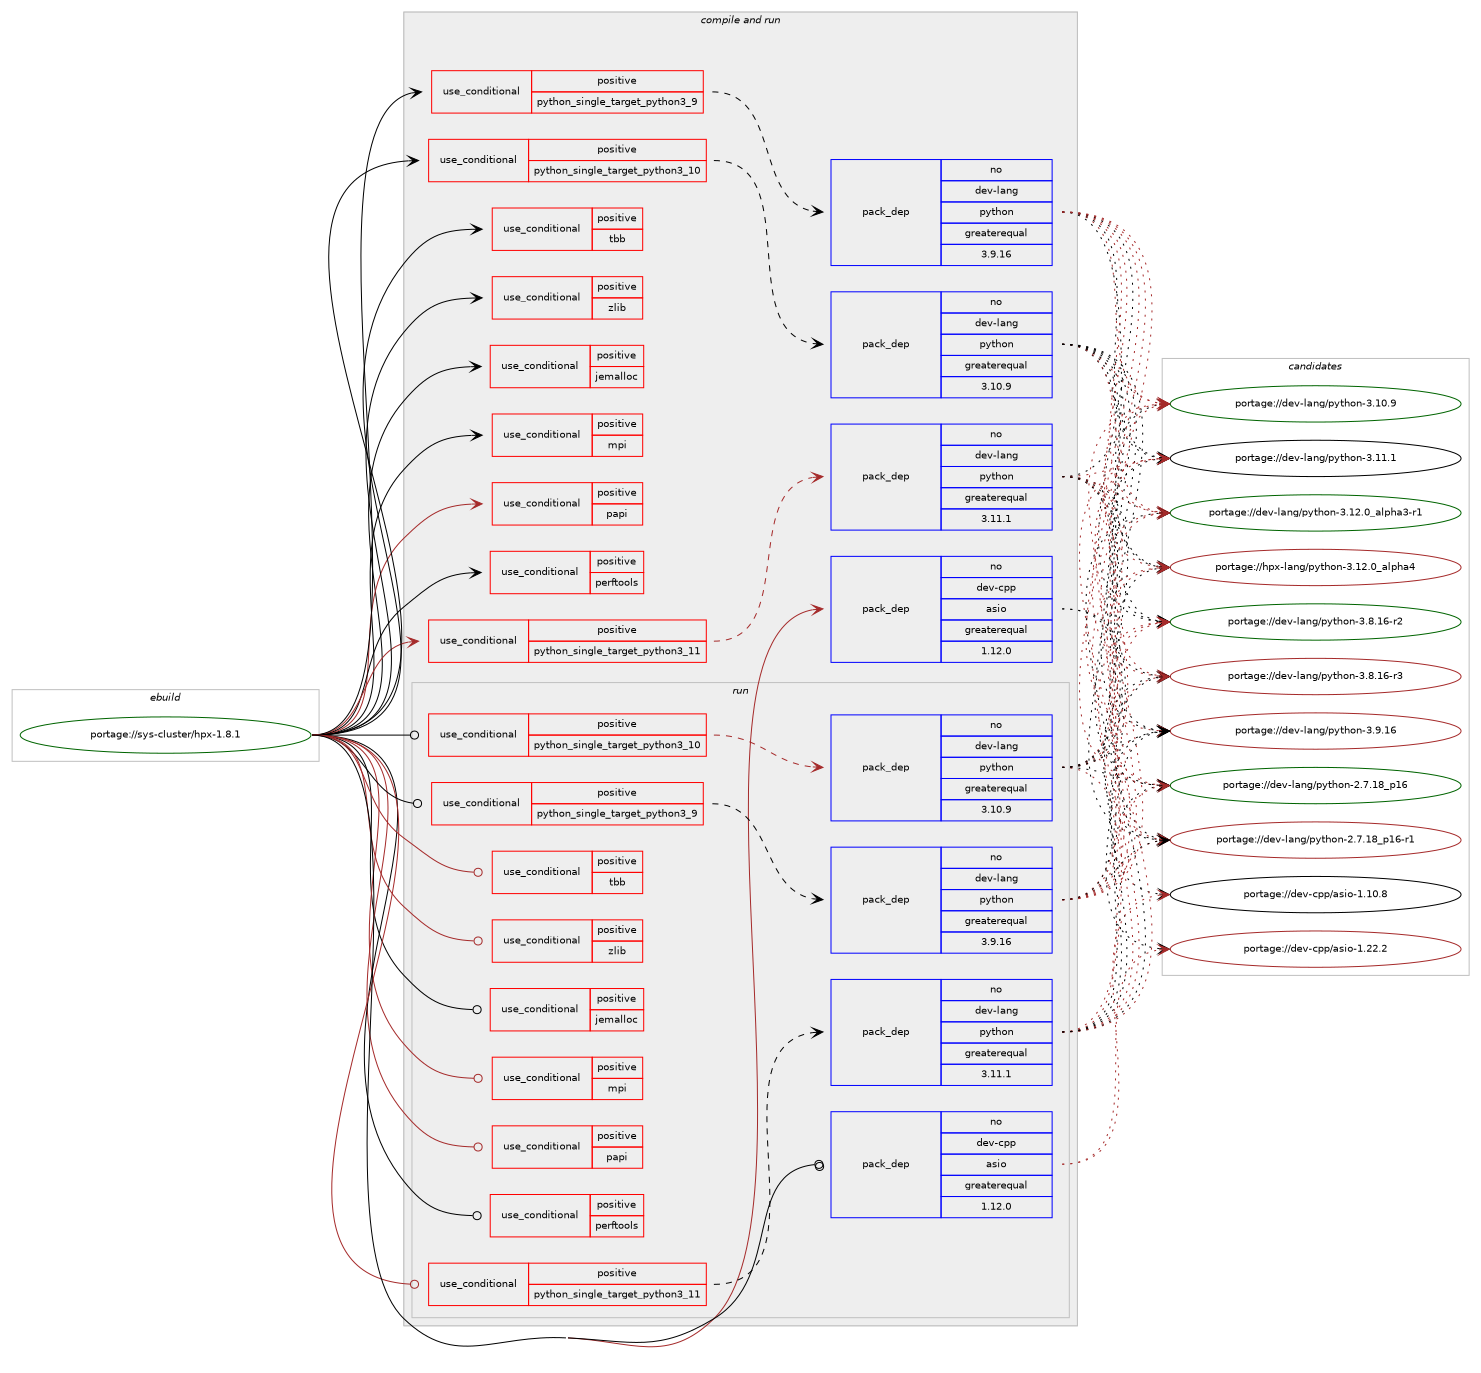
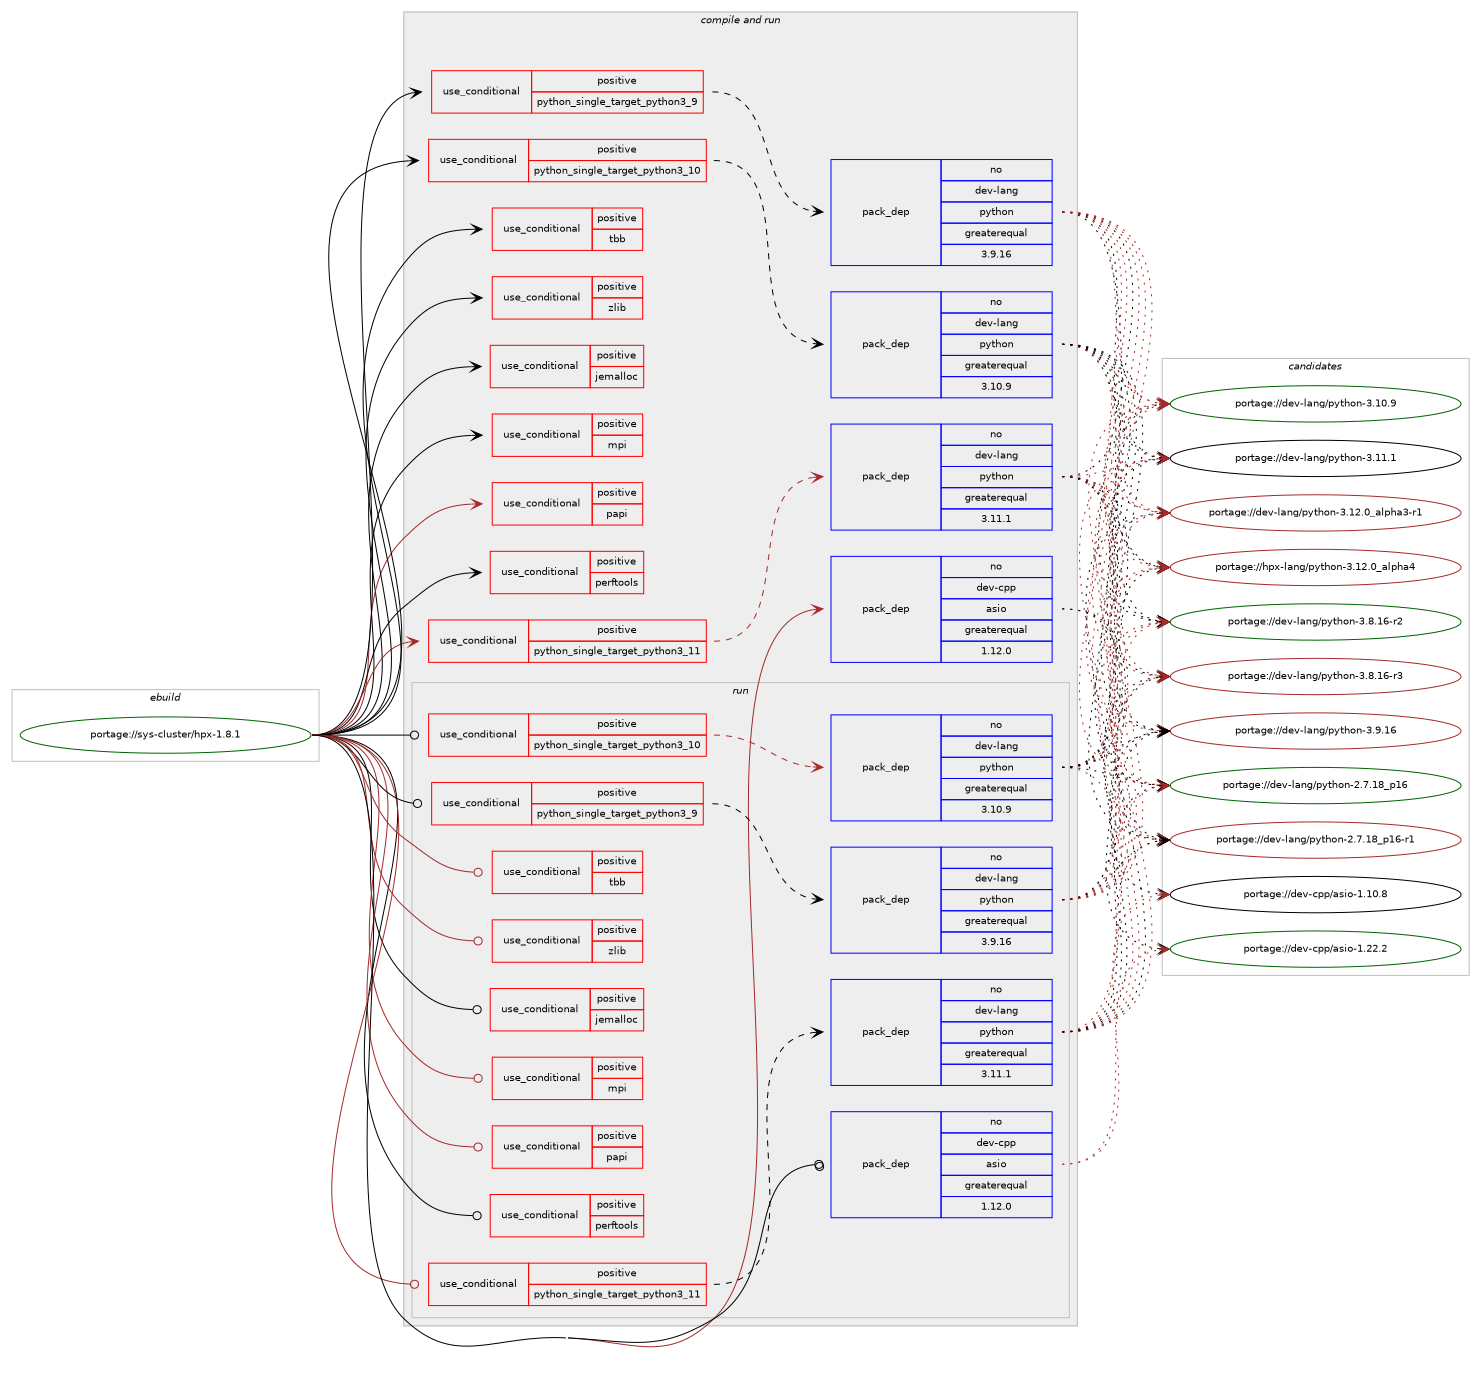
(1316, 513) -> (1316, 513)
(1316, 949) -> (1316, 949)
